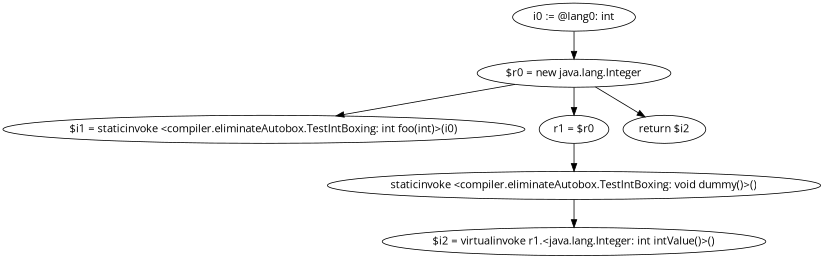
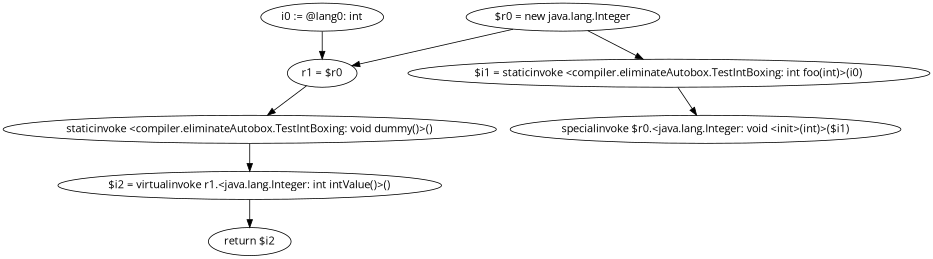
(574, 41) -> (322, 41)
(617, 100) -> (250, 210)
none -> (706, 129)
